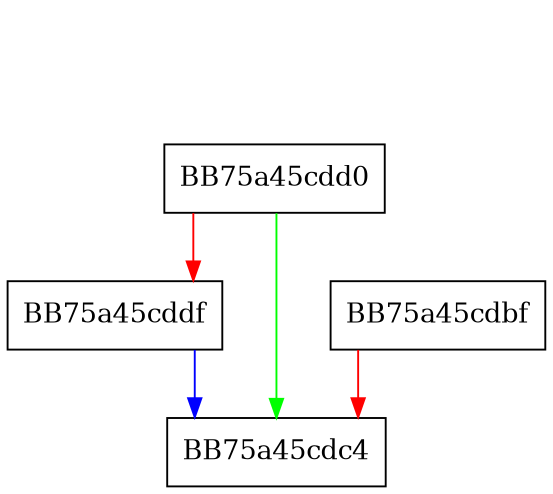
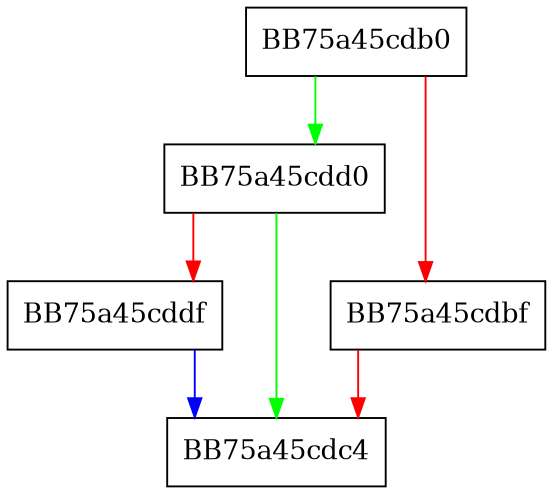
none -> (356, 42)
